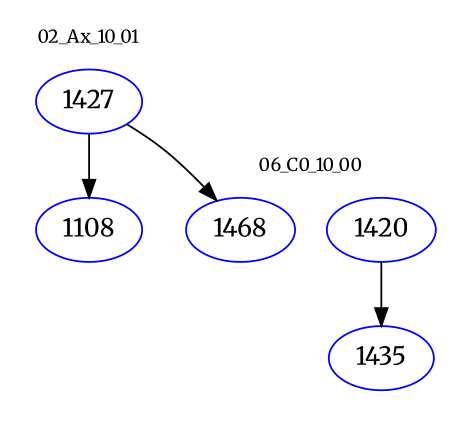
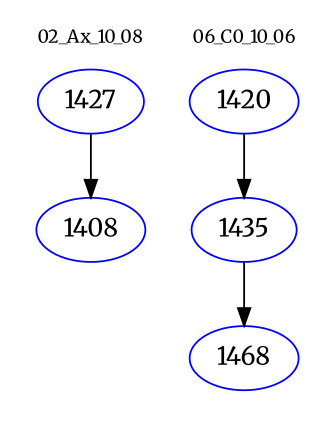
(89, 38) -> (91, 38)
(183, 166) -> (244, 285)
(311, 167) -> (244, 38)
(89, 230) -> (91, 230)
